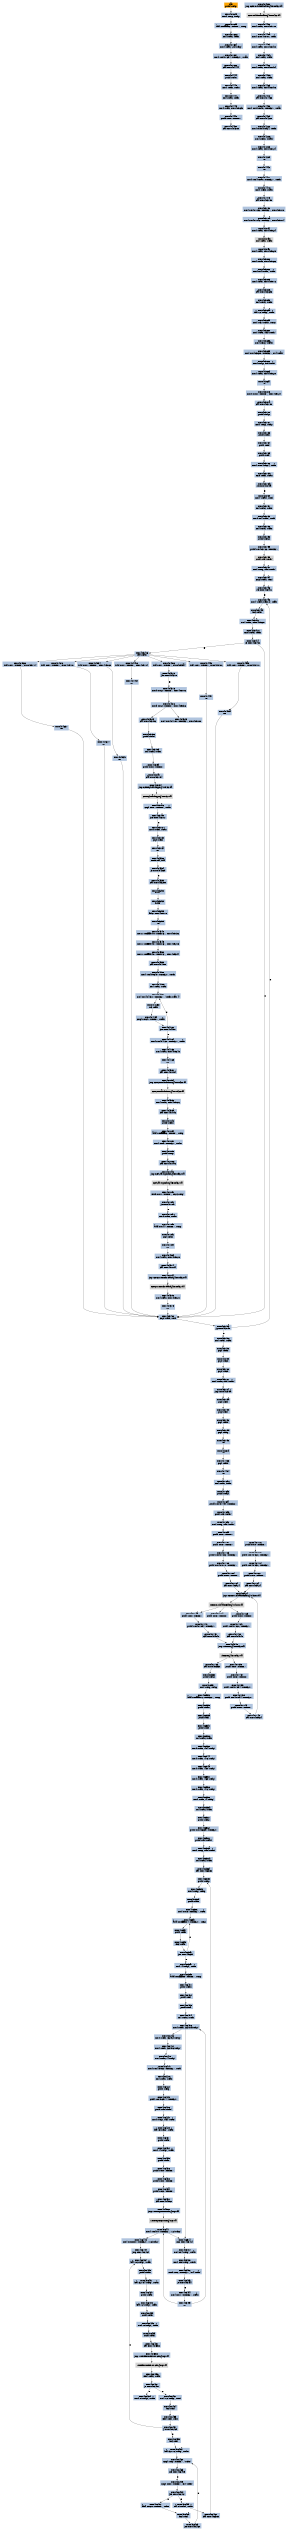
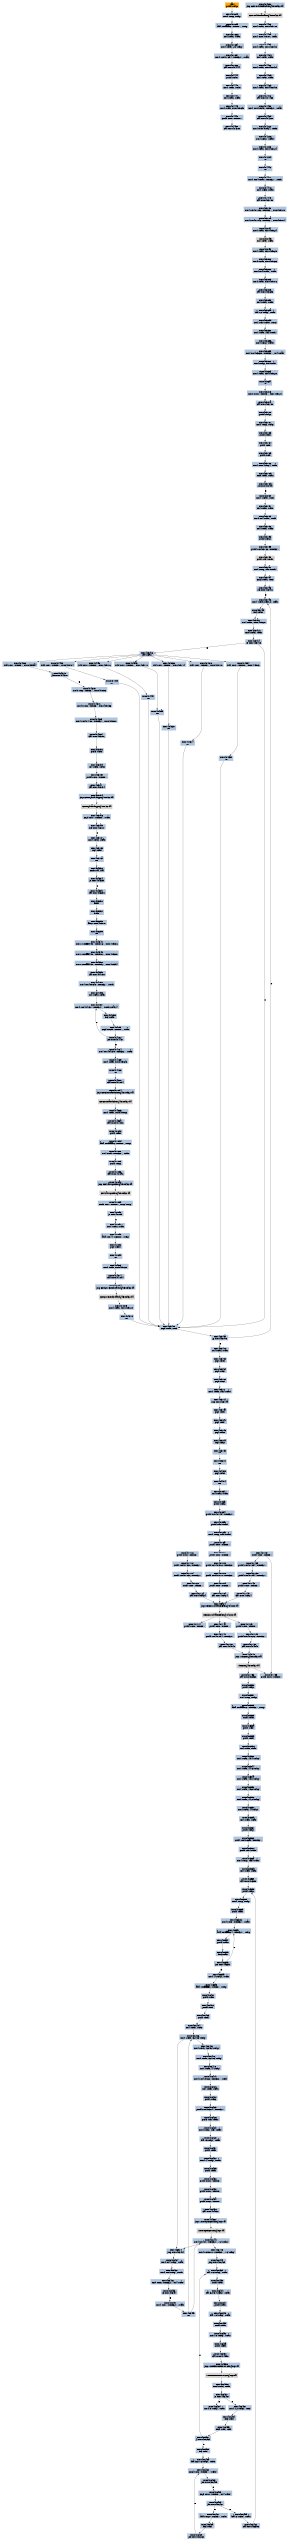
(159, 712) -> (96, 727)
(236, 1670) -> (271, 1613)
